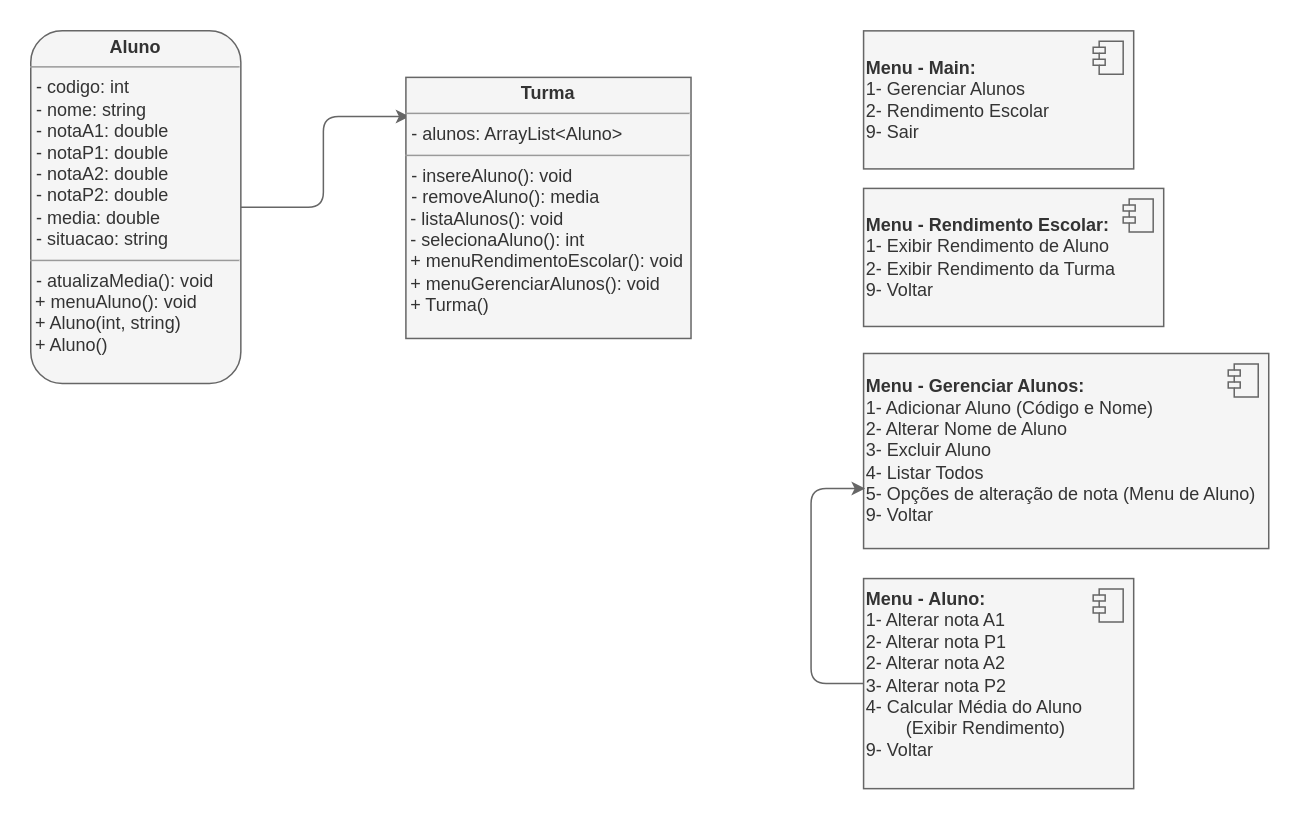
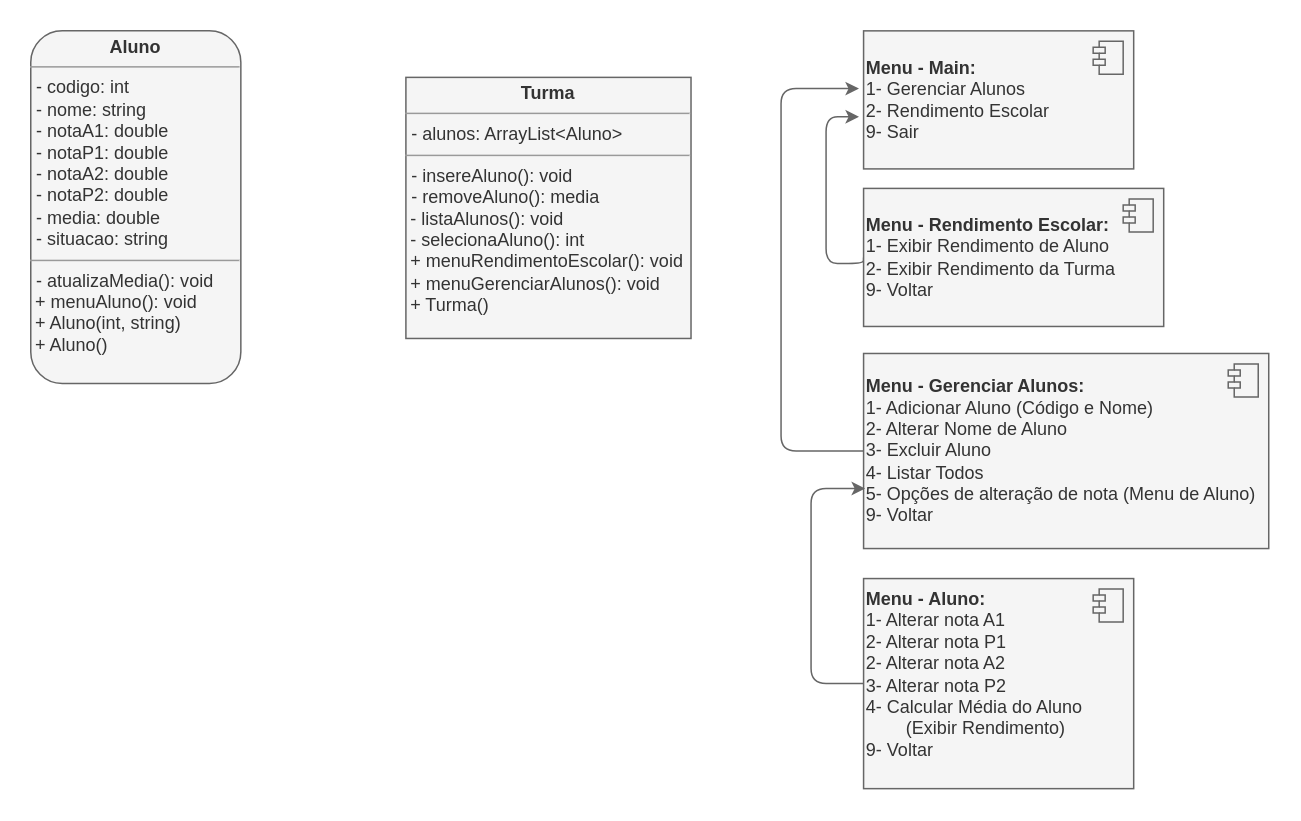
(323, 165) -> none
none -> (826, 197)
none -> (781, 277)
